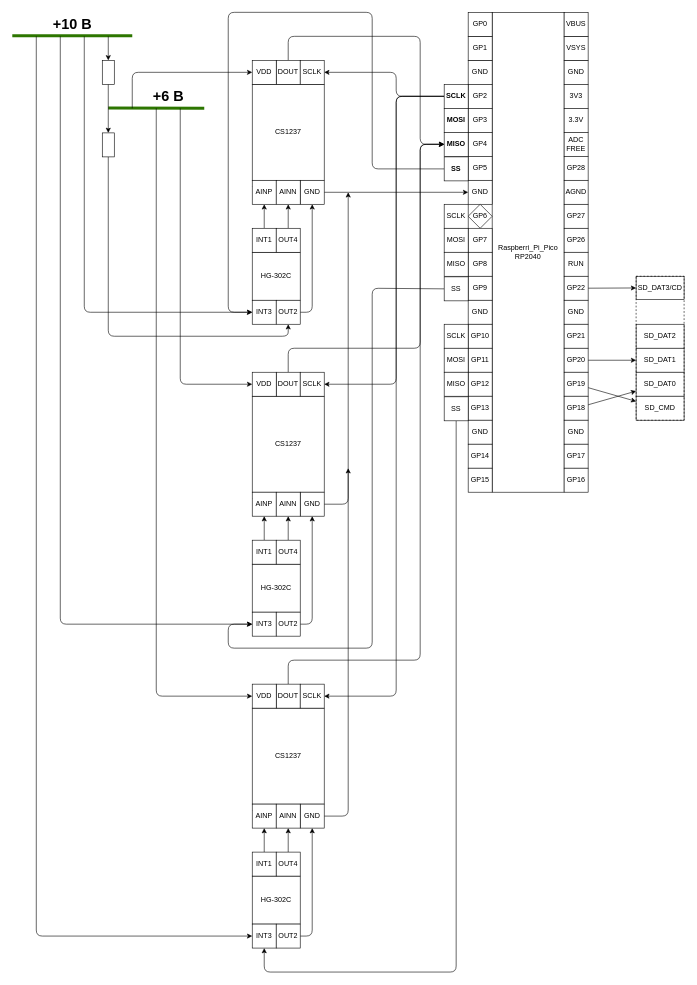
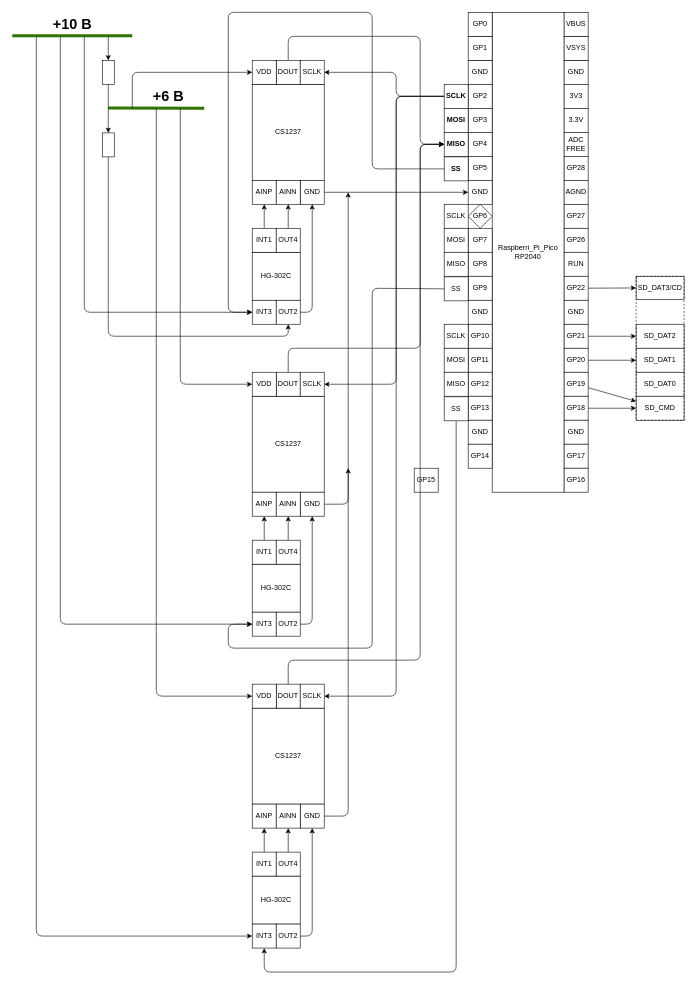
none -> (630, 336)
(610, 399) -> (630, 408)
(480, 480) -> (426, 480)
